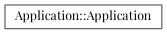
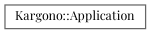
(83, 17) -> (75, 17)
